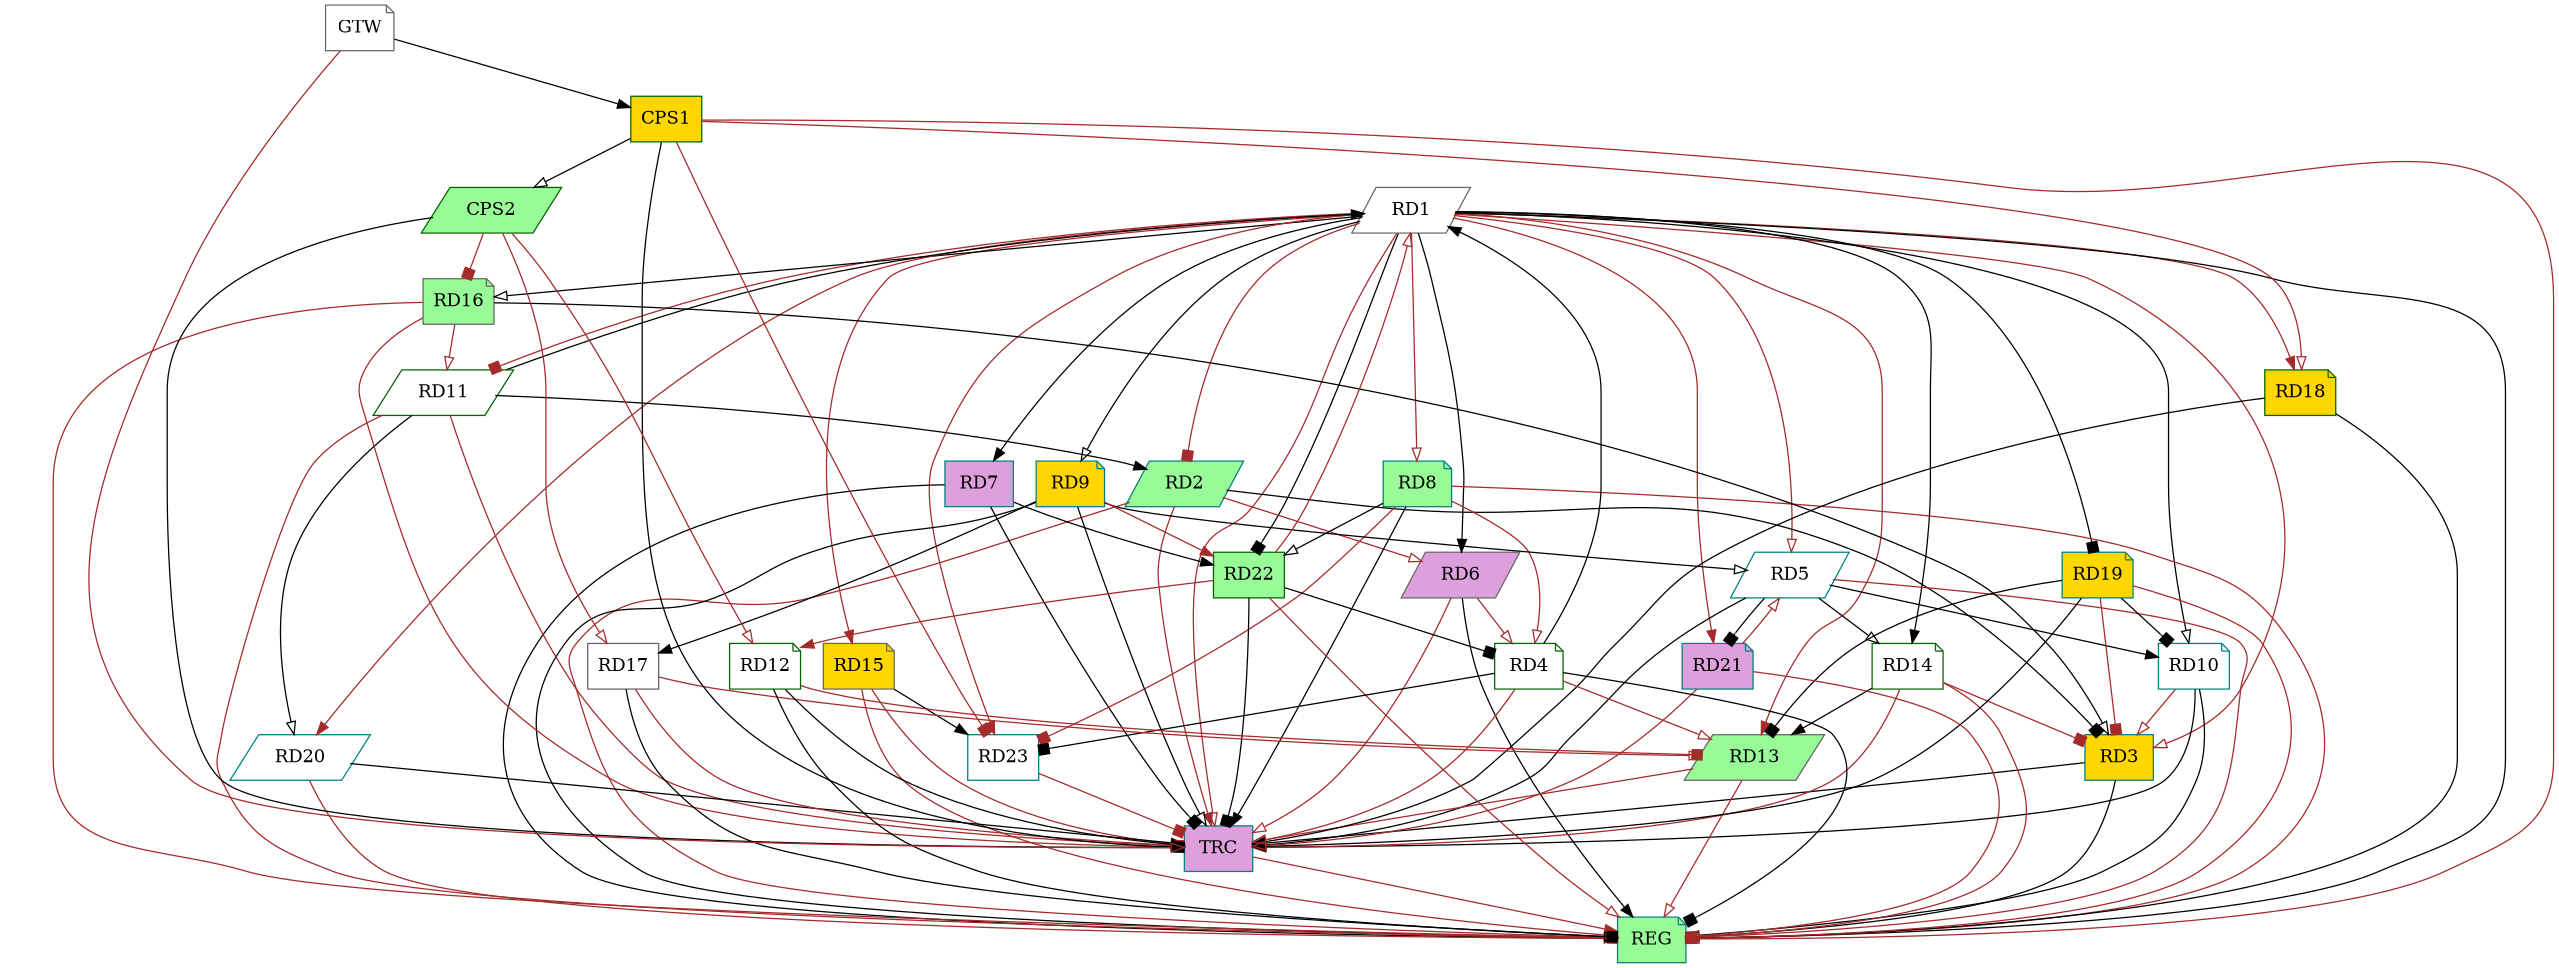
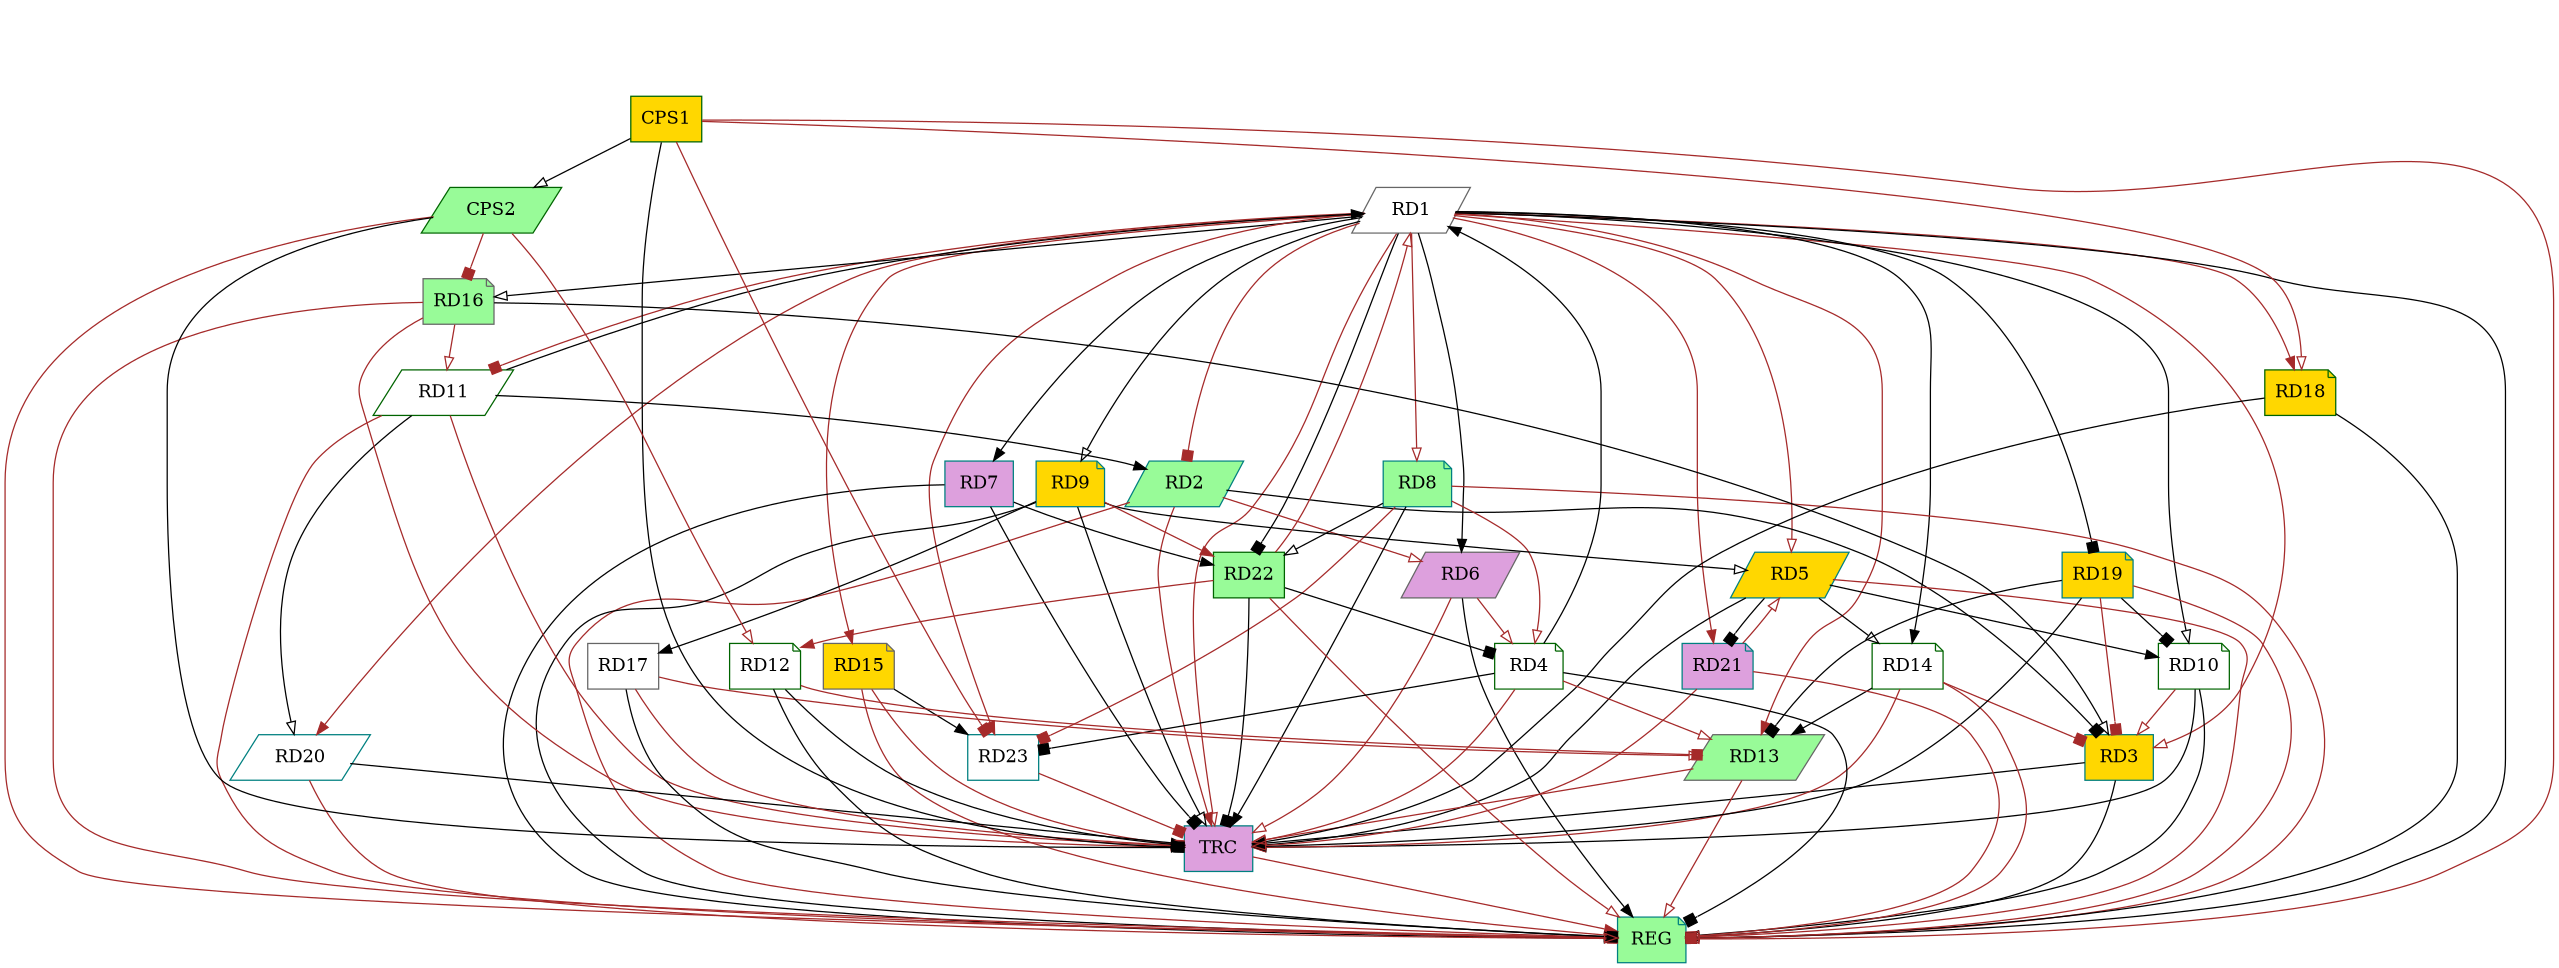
(360, 28) -> none
(546, 435) -> (358, 900)
(1790, 575) -> (1790, 575)
(2194, 666) -> (2194, 666)
